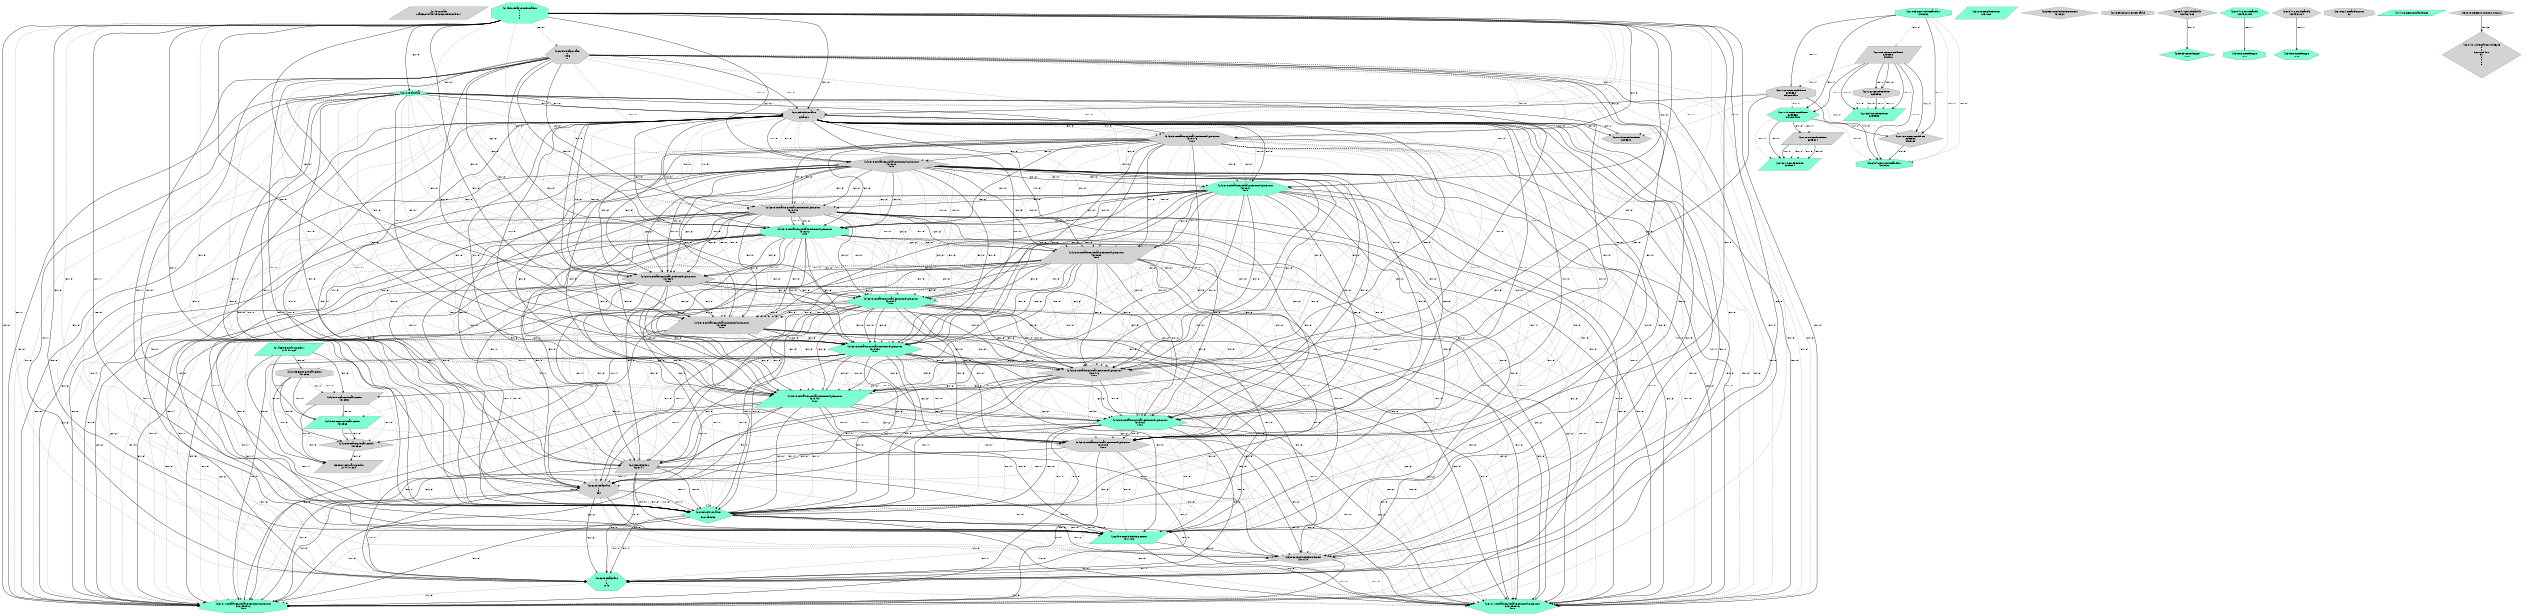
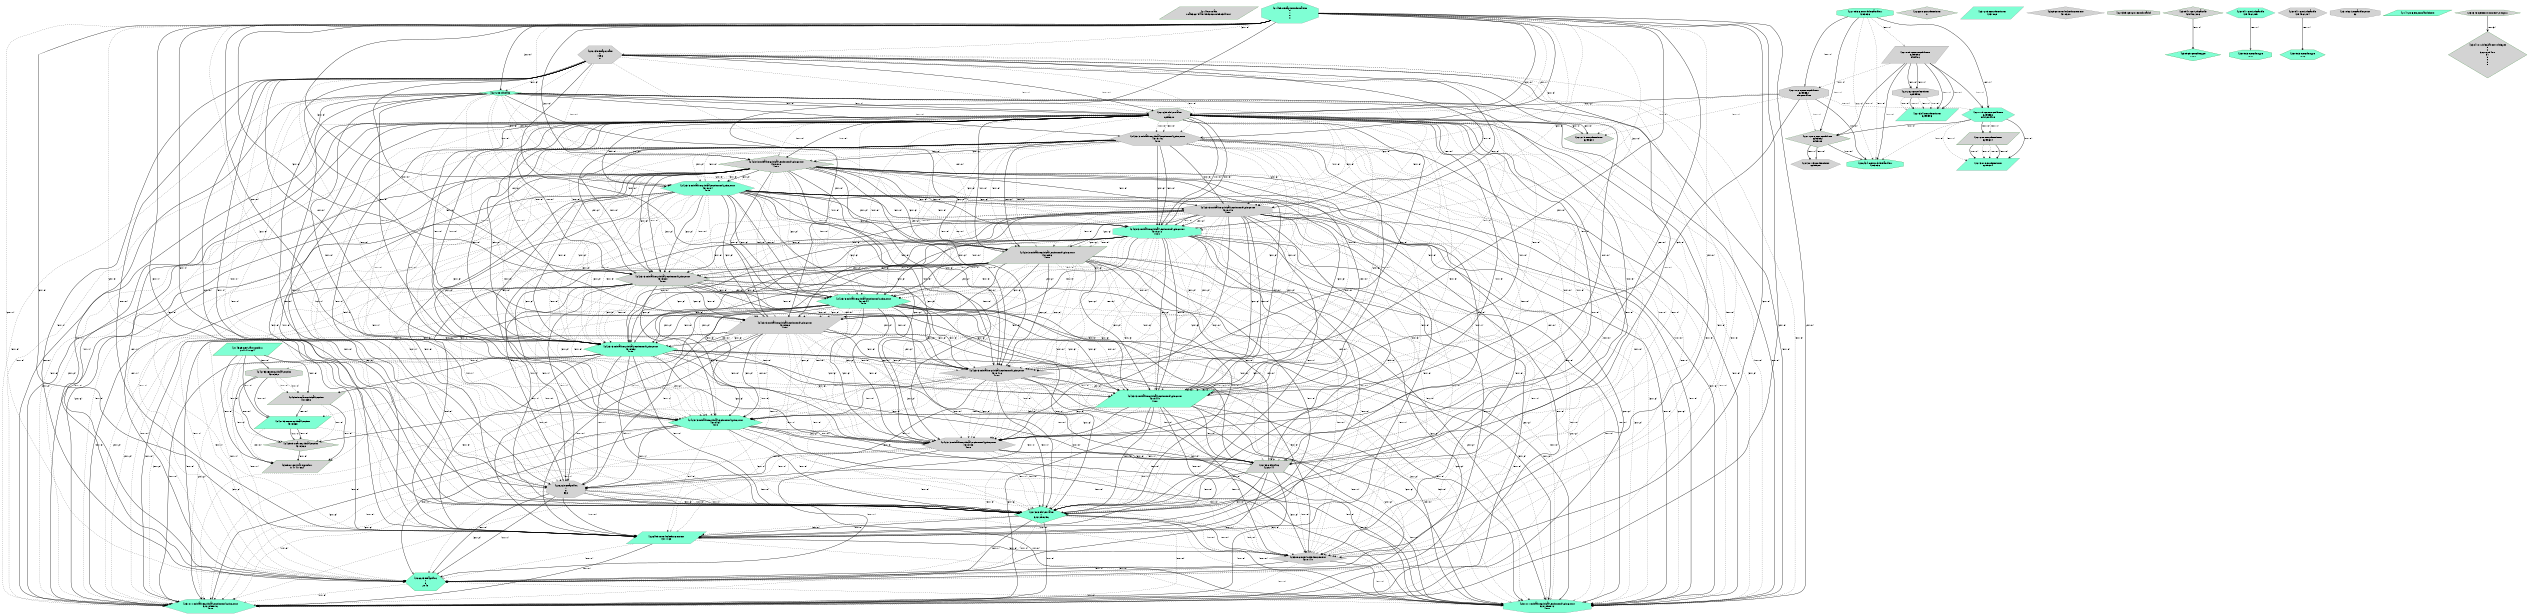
none -> (1927, 13)
none -> (1816, 164)
(513, 273) -> (704, 239)
(868, 451) -> (638, 462)
